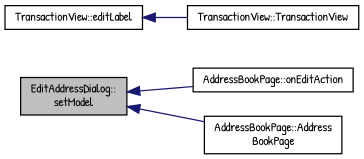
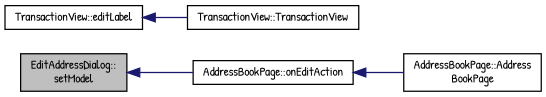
(172, 115) -> (385, 72)
